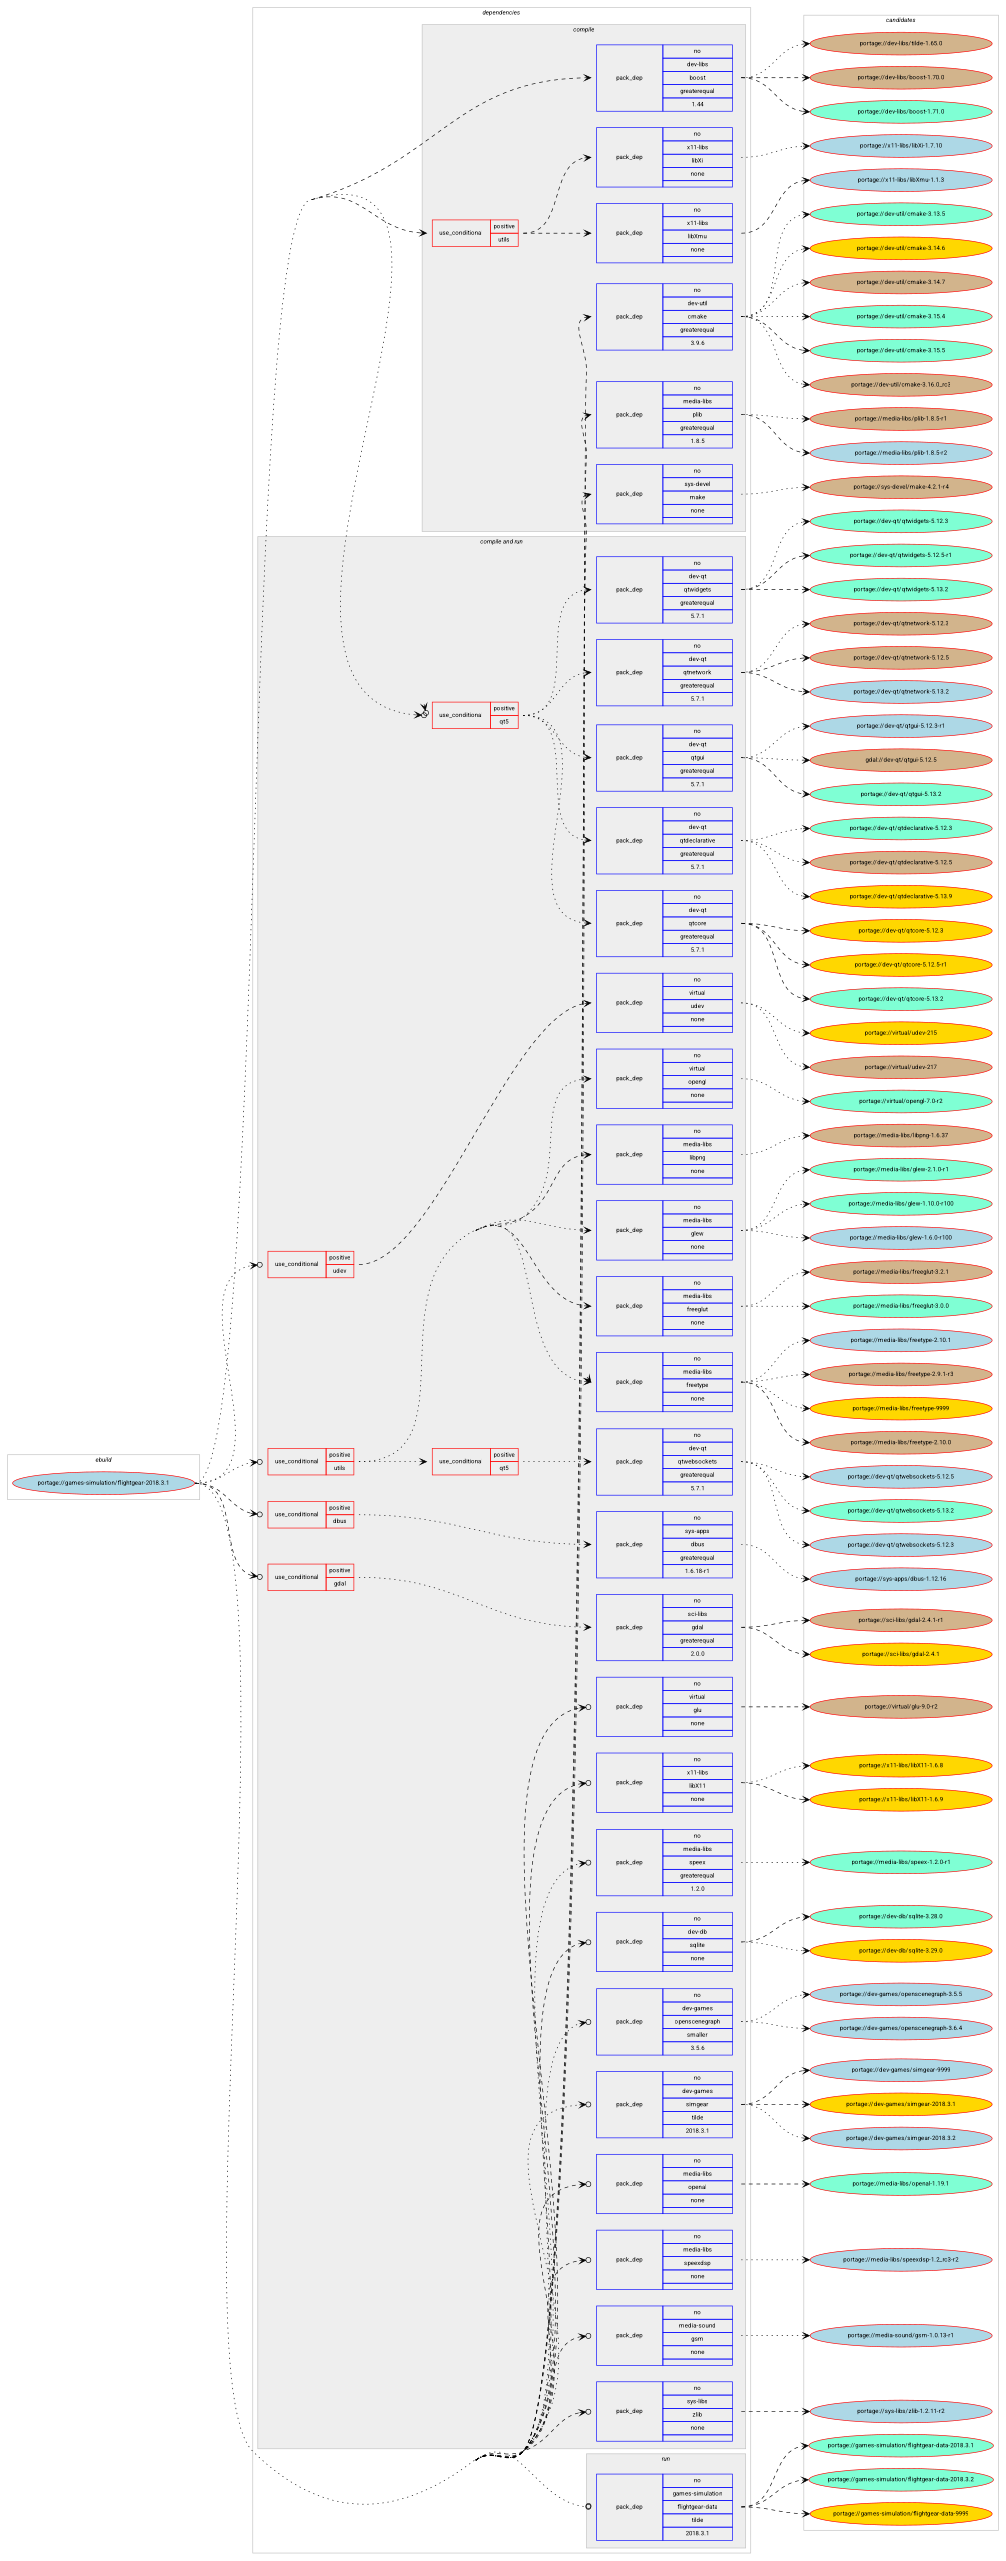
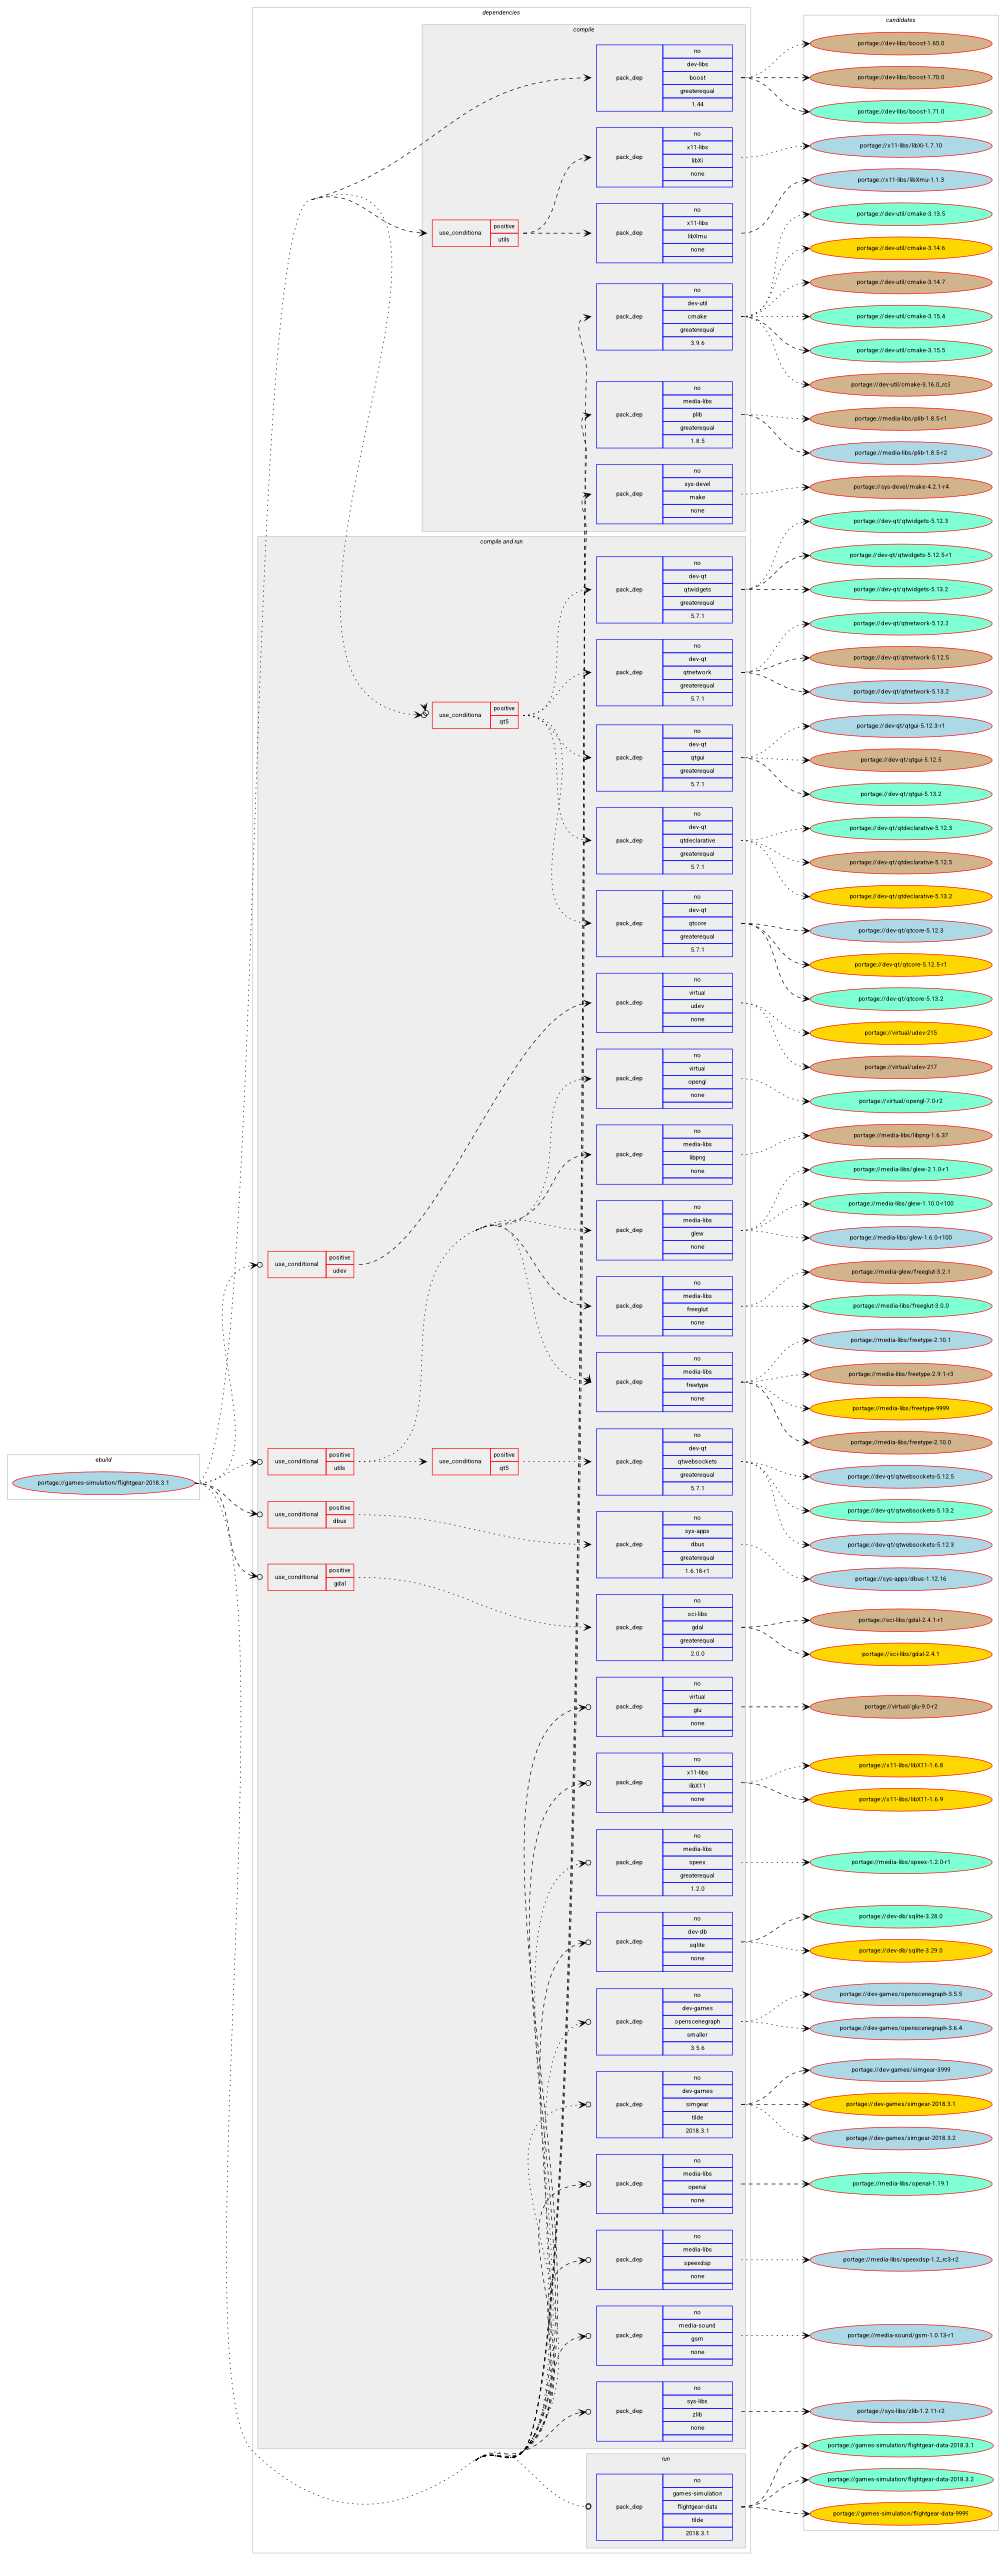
(901, 44) -> (901, 44)
(901, 624) -> (901, 624)
(901, 760) -> (901, 760)
(901, 897) -> (901, 897)
(901, 931) -> (901, 931)
(901, 1272) -> (901, 1272)
(901, 2070) -> (901, 2070)
